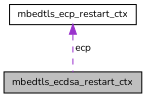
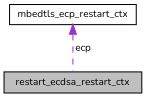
(73, 82) -> (73, 82)
